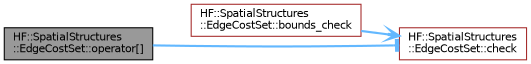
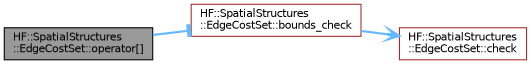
(273, 46) -> (169, 33)
